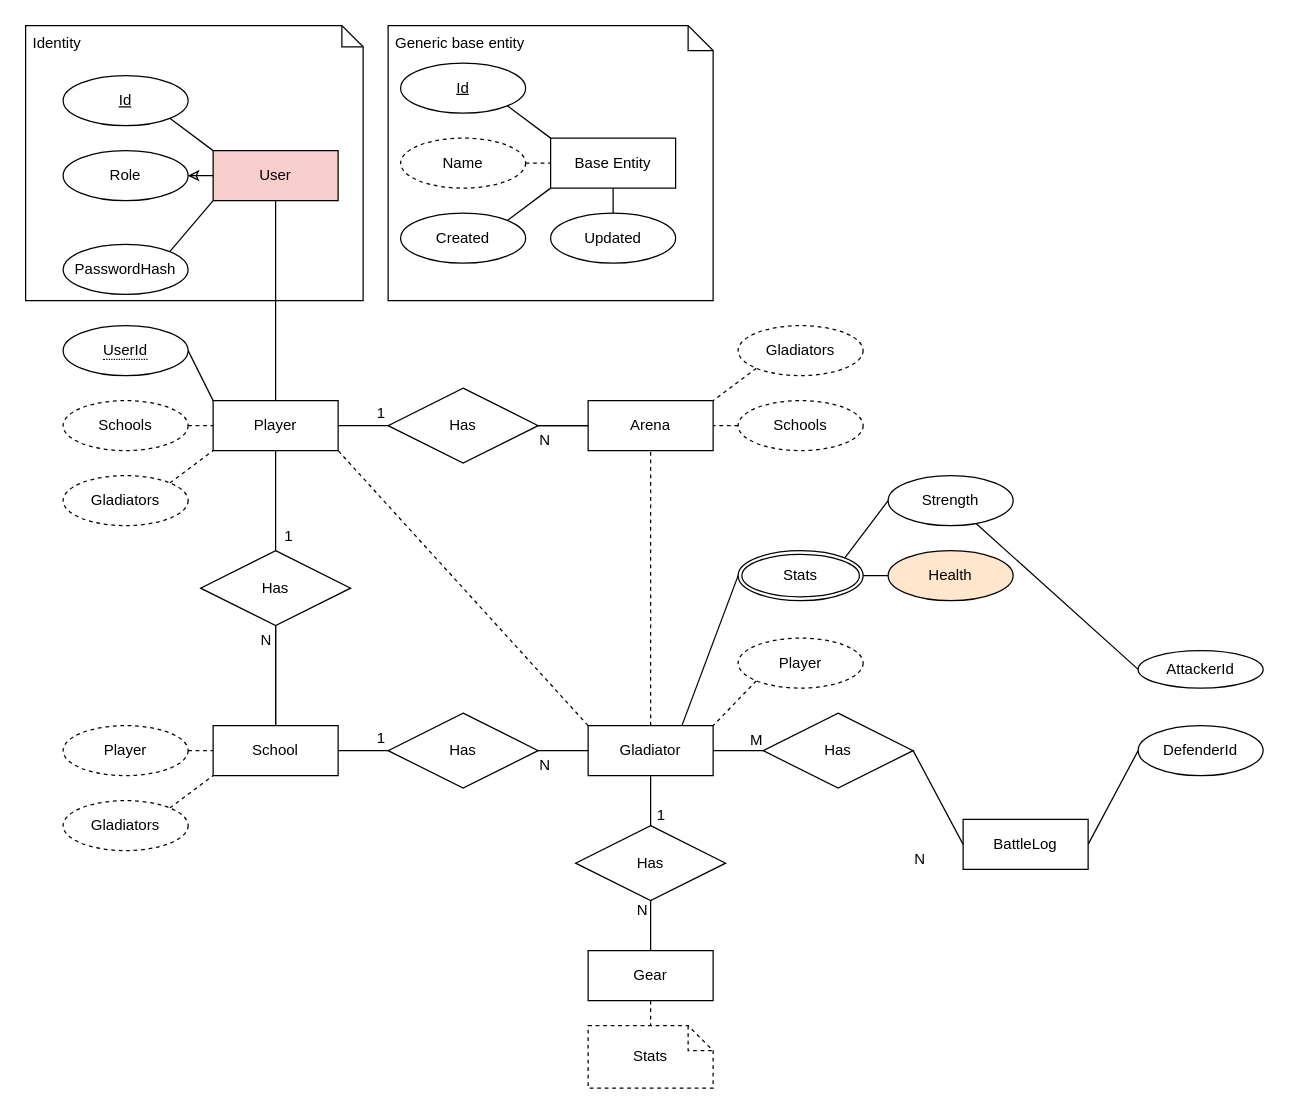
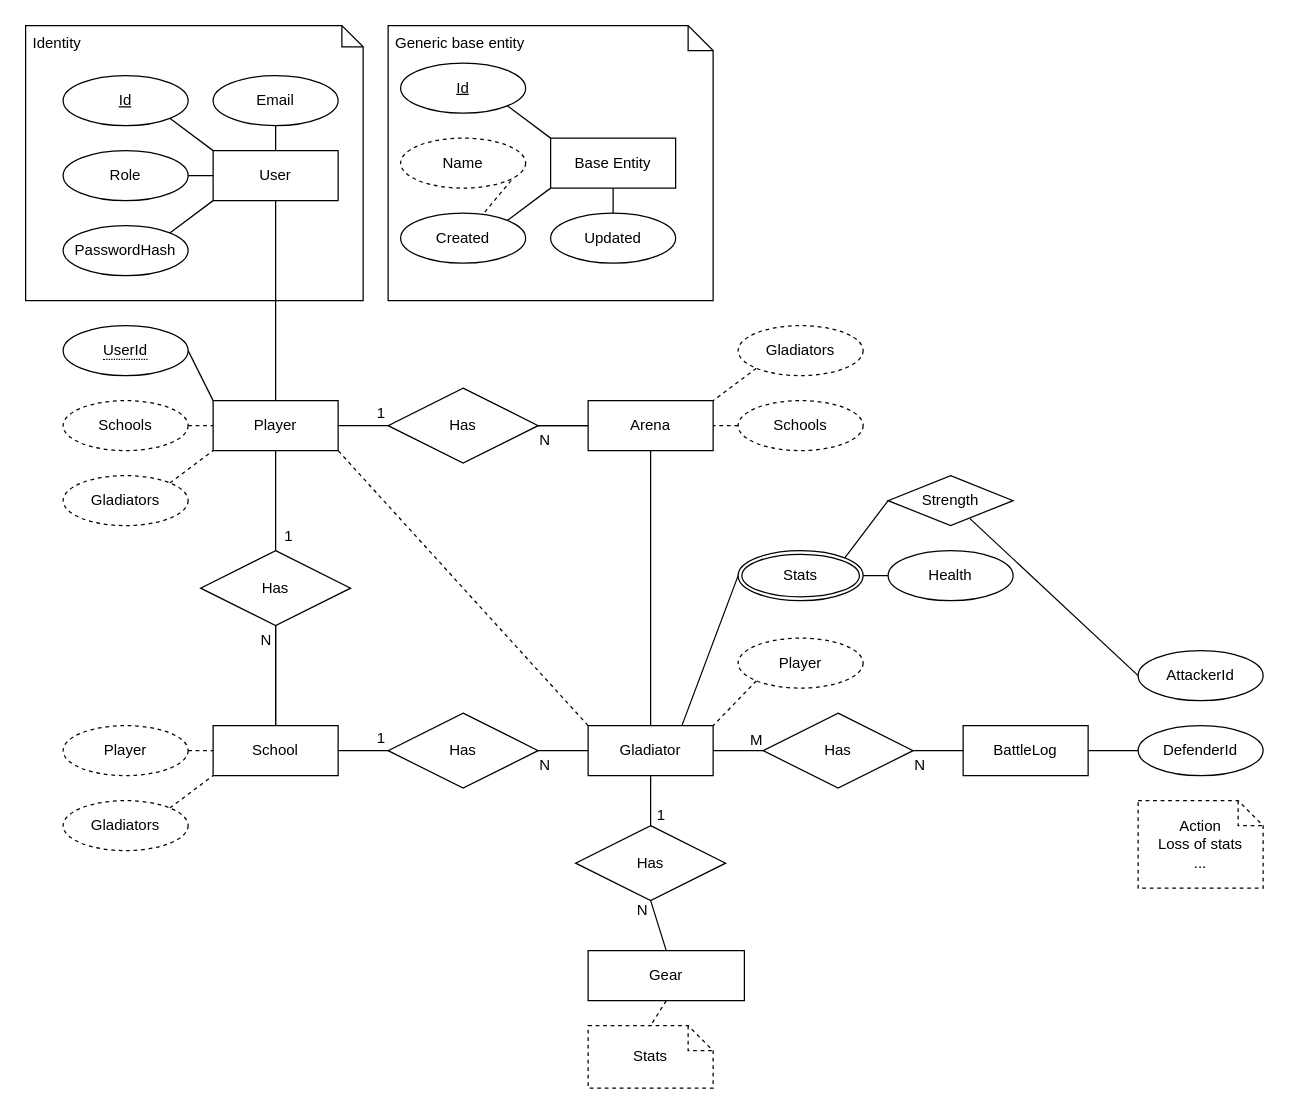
none -> (276, 101)
none -> (276, 138)
(538, 163) -> (498, 196)
(198, 176) -> (194, 176)
(276, 176) -> (276, 176)
(126, 269) -> (126, 251)
(951, 501) -> (951, 501)
(951, 576) -> (951, 576)
(651, 587) -> (651, 587)
(1201, 669) -> (1201, 676)
(1026, 844) -> (1026, 751)
none -> (1201, 844)
(651, 976) -> (666, 976)
